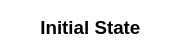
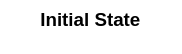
(90, 27) -> (90, 19)
